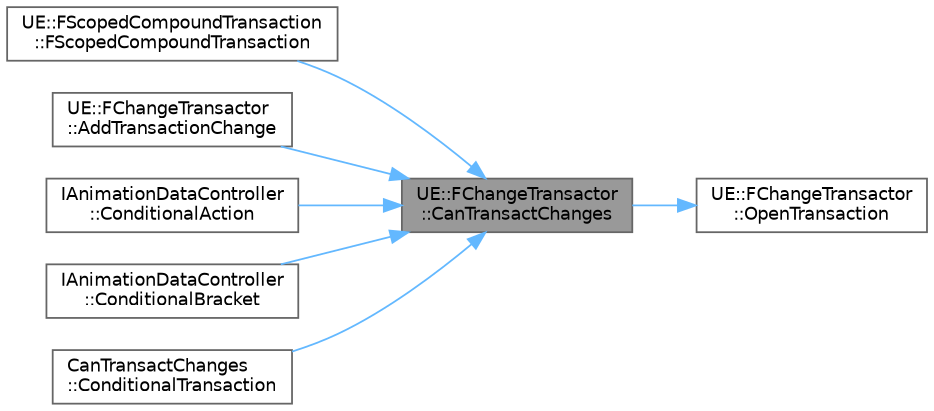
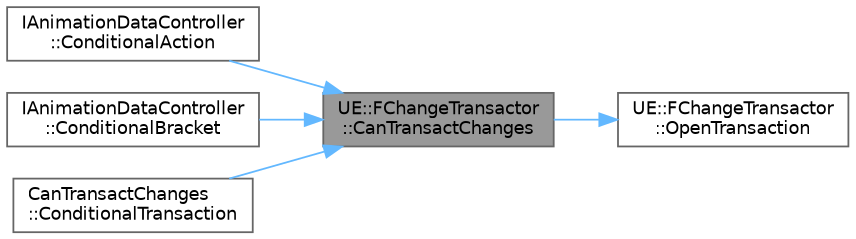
(172, 34) -> none
(172, 120) -> none
